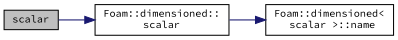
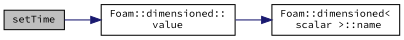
(31, 20) -> (34, 20)
(162, 20) -> (168, 20)
